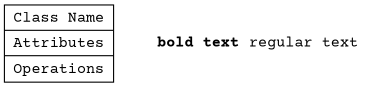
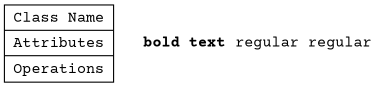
(304, 42) -> (304, 42)
